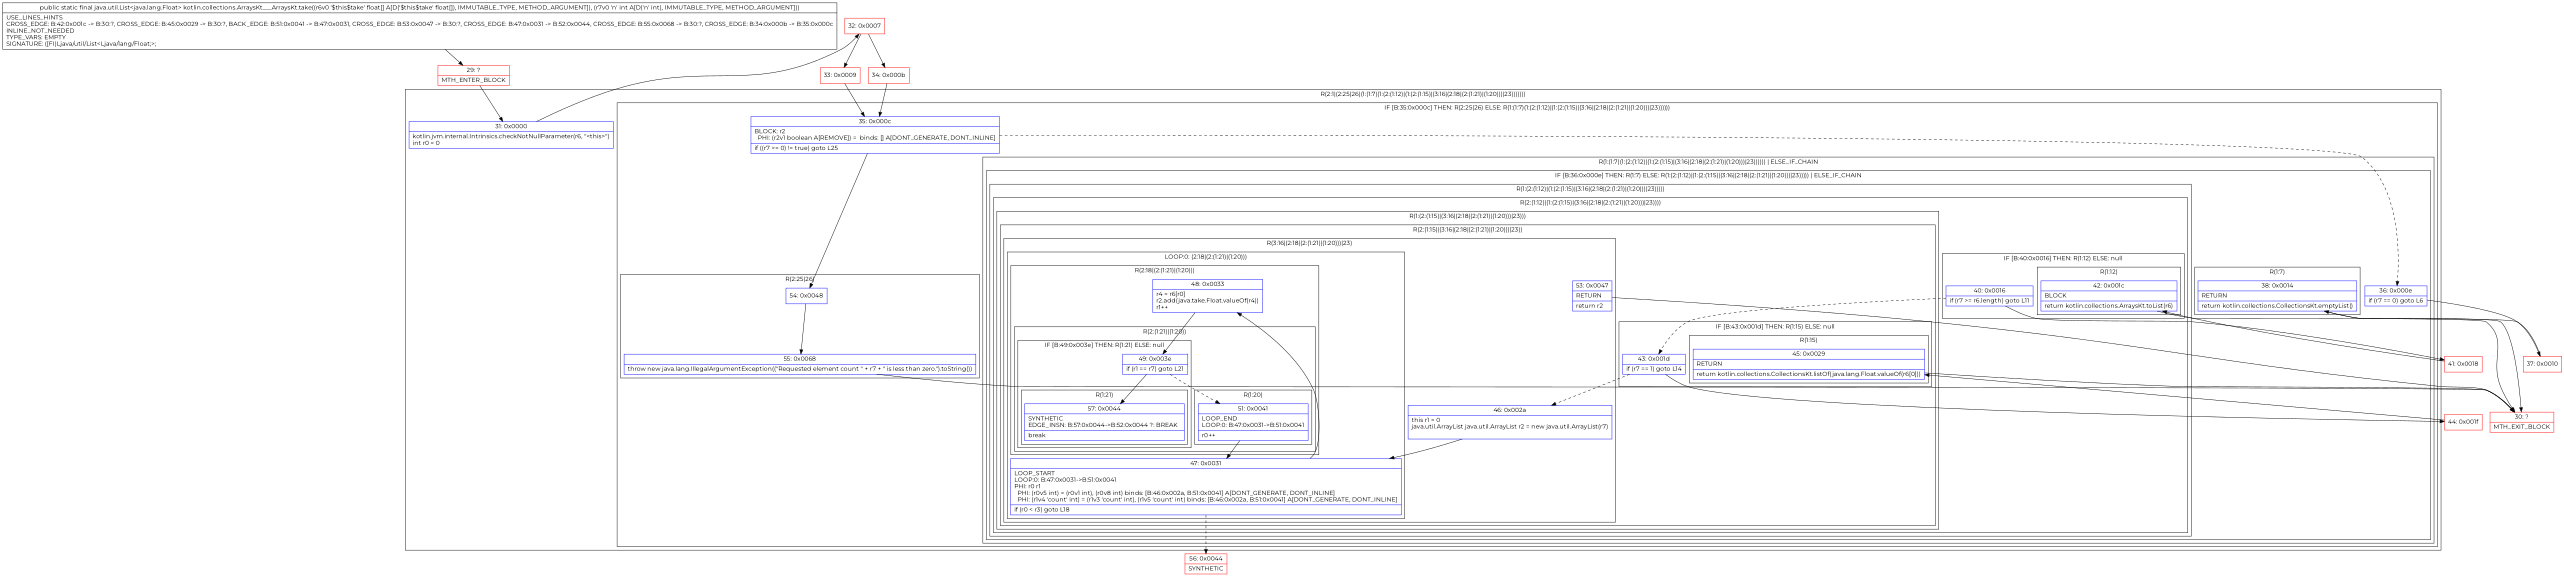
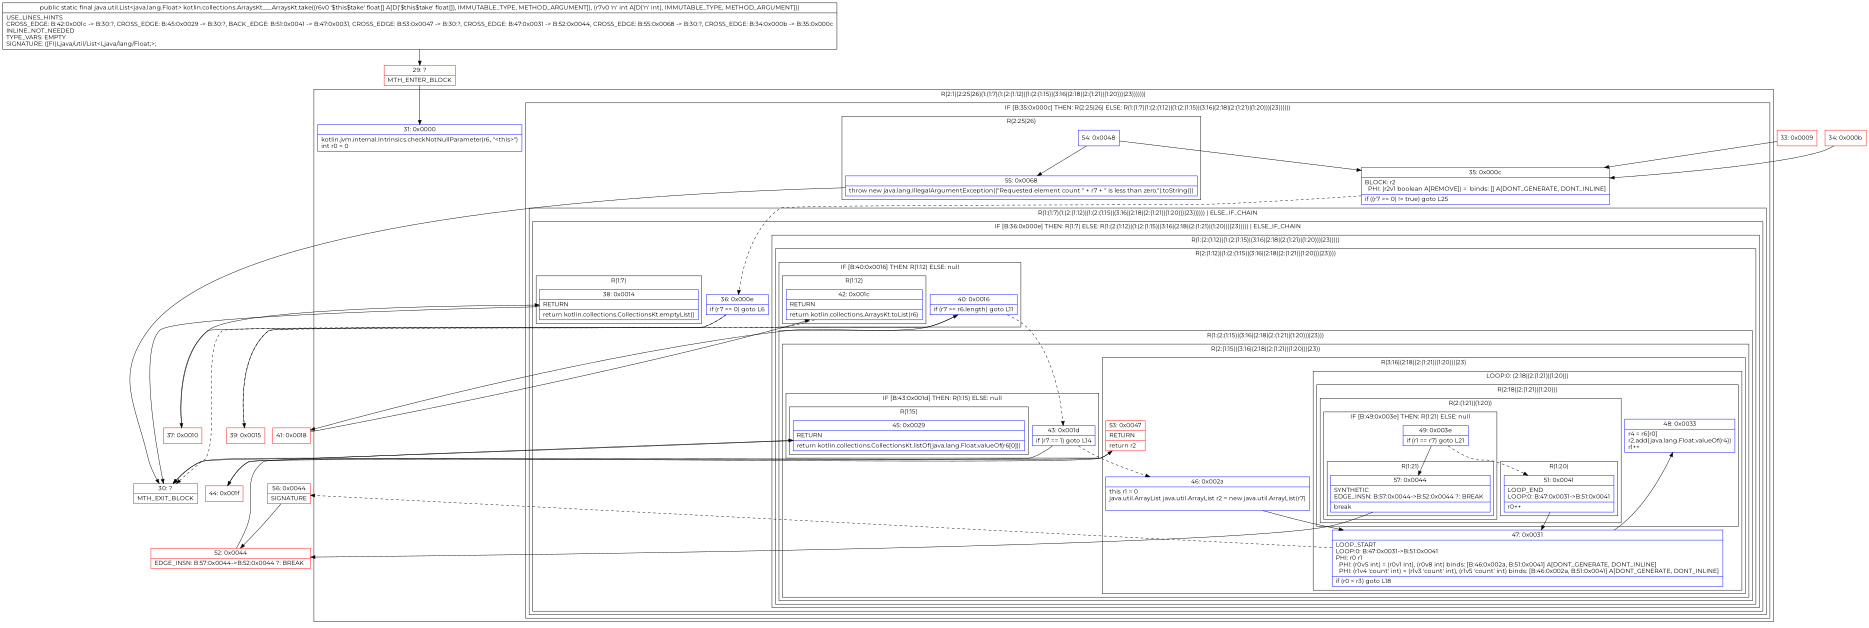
(865, 26) -> none
(840, 219) -> (1238, 155)
(1592, 296) -> (1125, 436)
(2056, 296) -> (803, 304)
(1208, 301) -> (1680, 441)
(2336, 319) -> (436, 327)
(1180, 332) -> none
none -> (246, 436)
none -> (231, 558)
(1206, 569) -> (289, 499)
